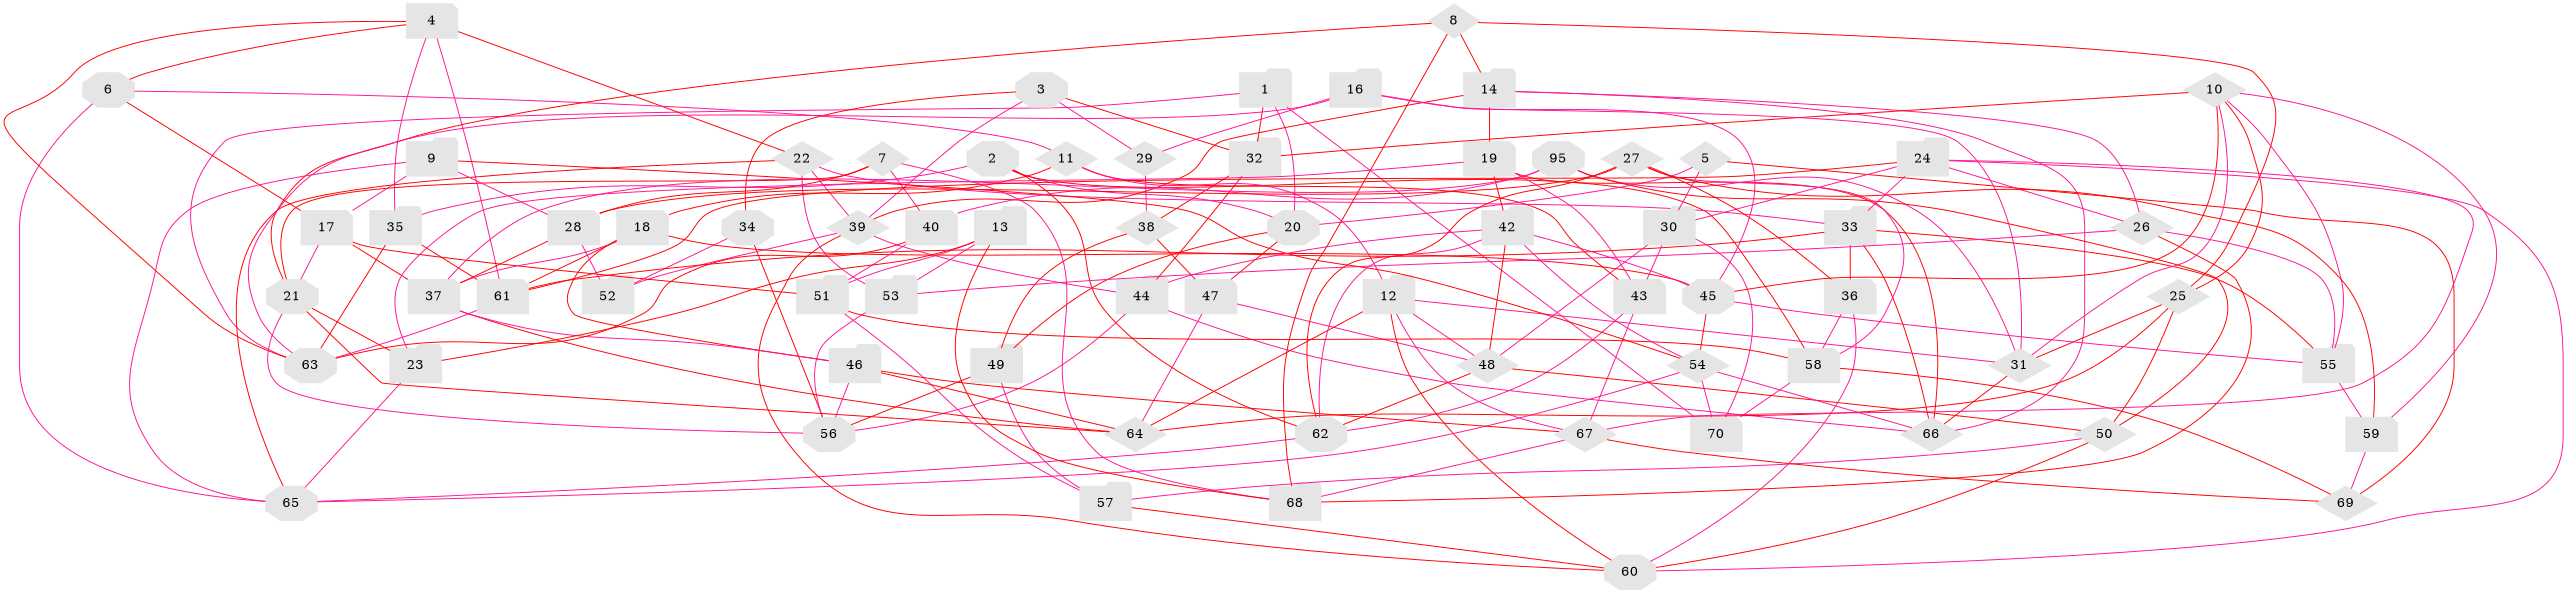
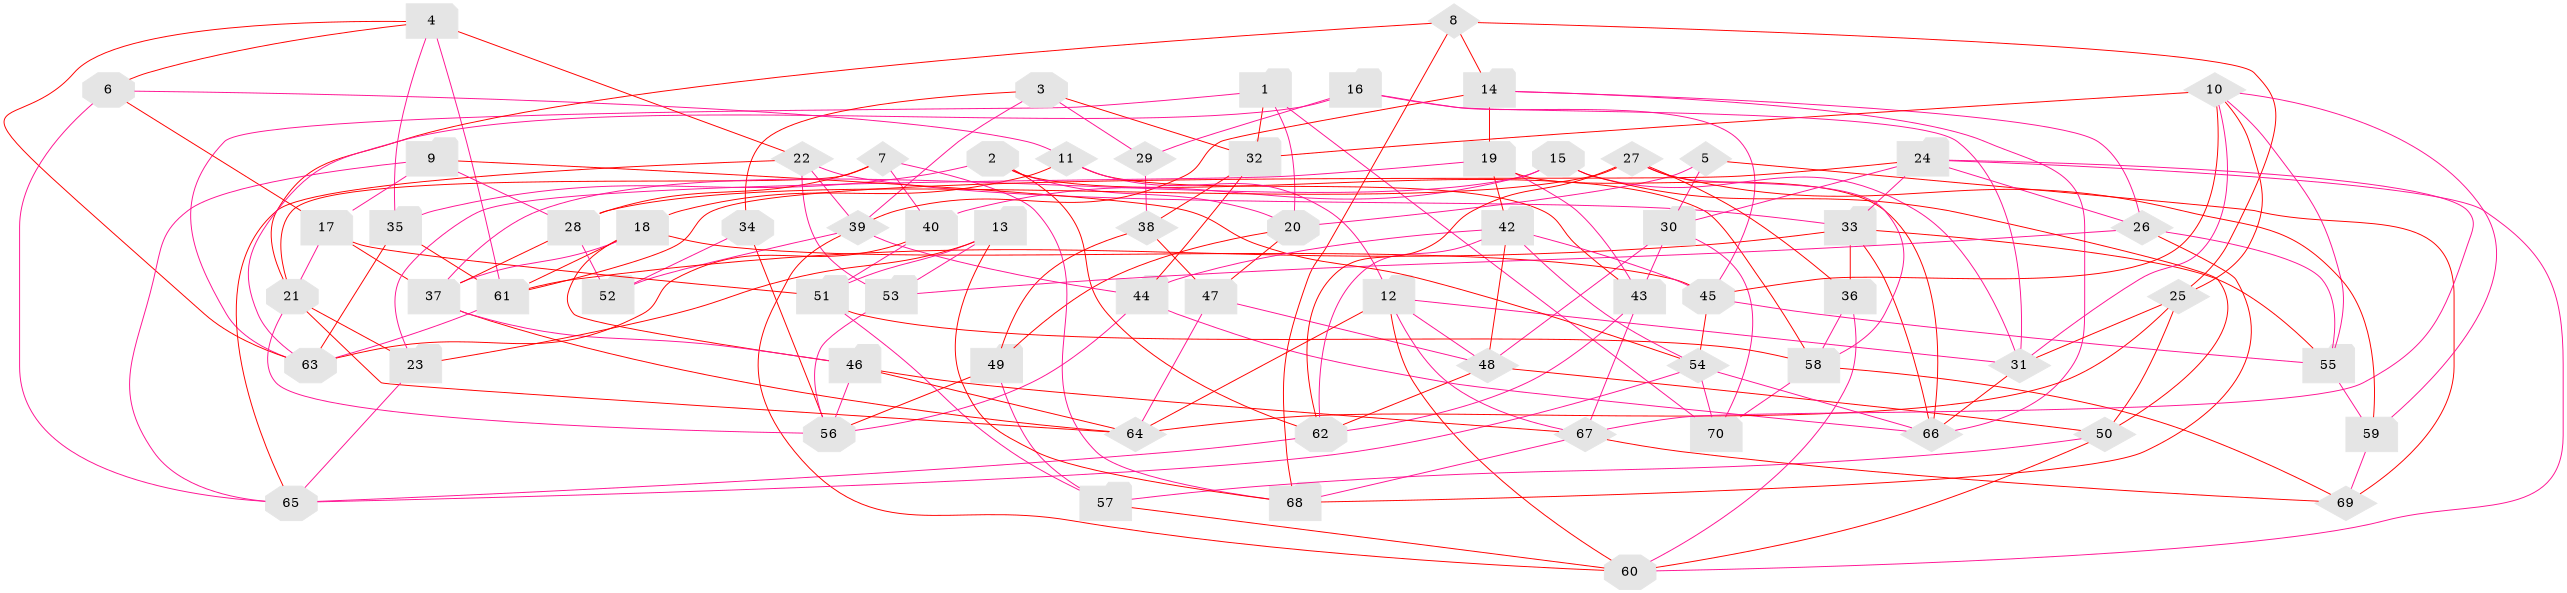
(1558, 159) -> (1558, 159)
